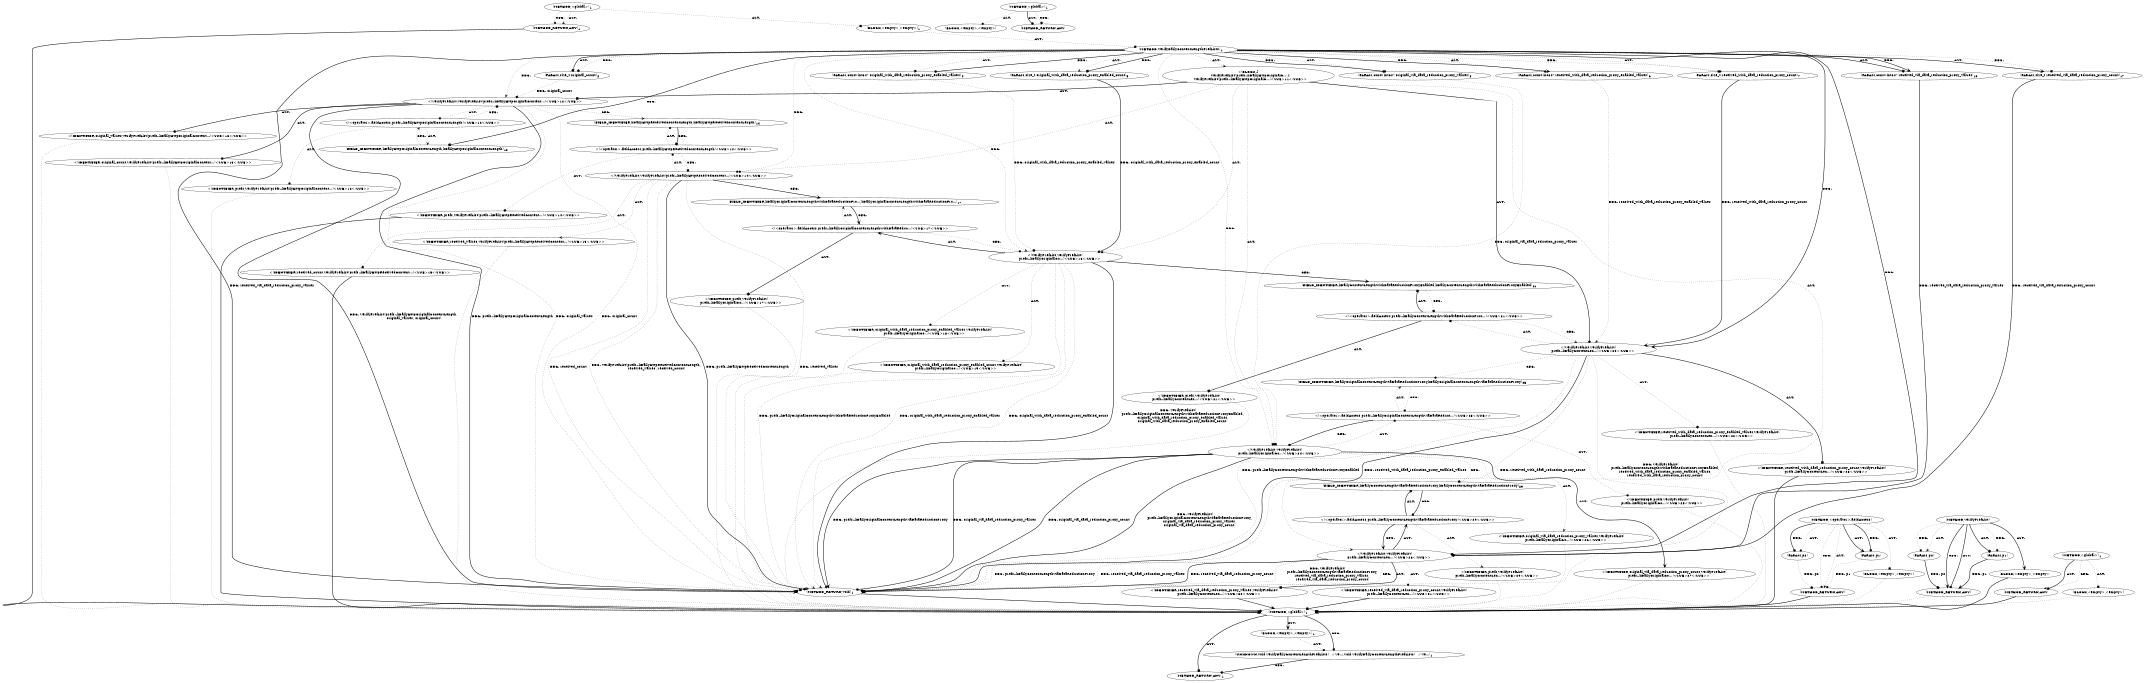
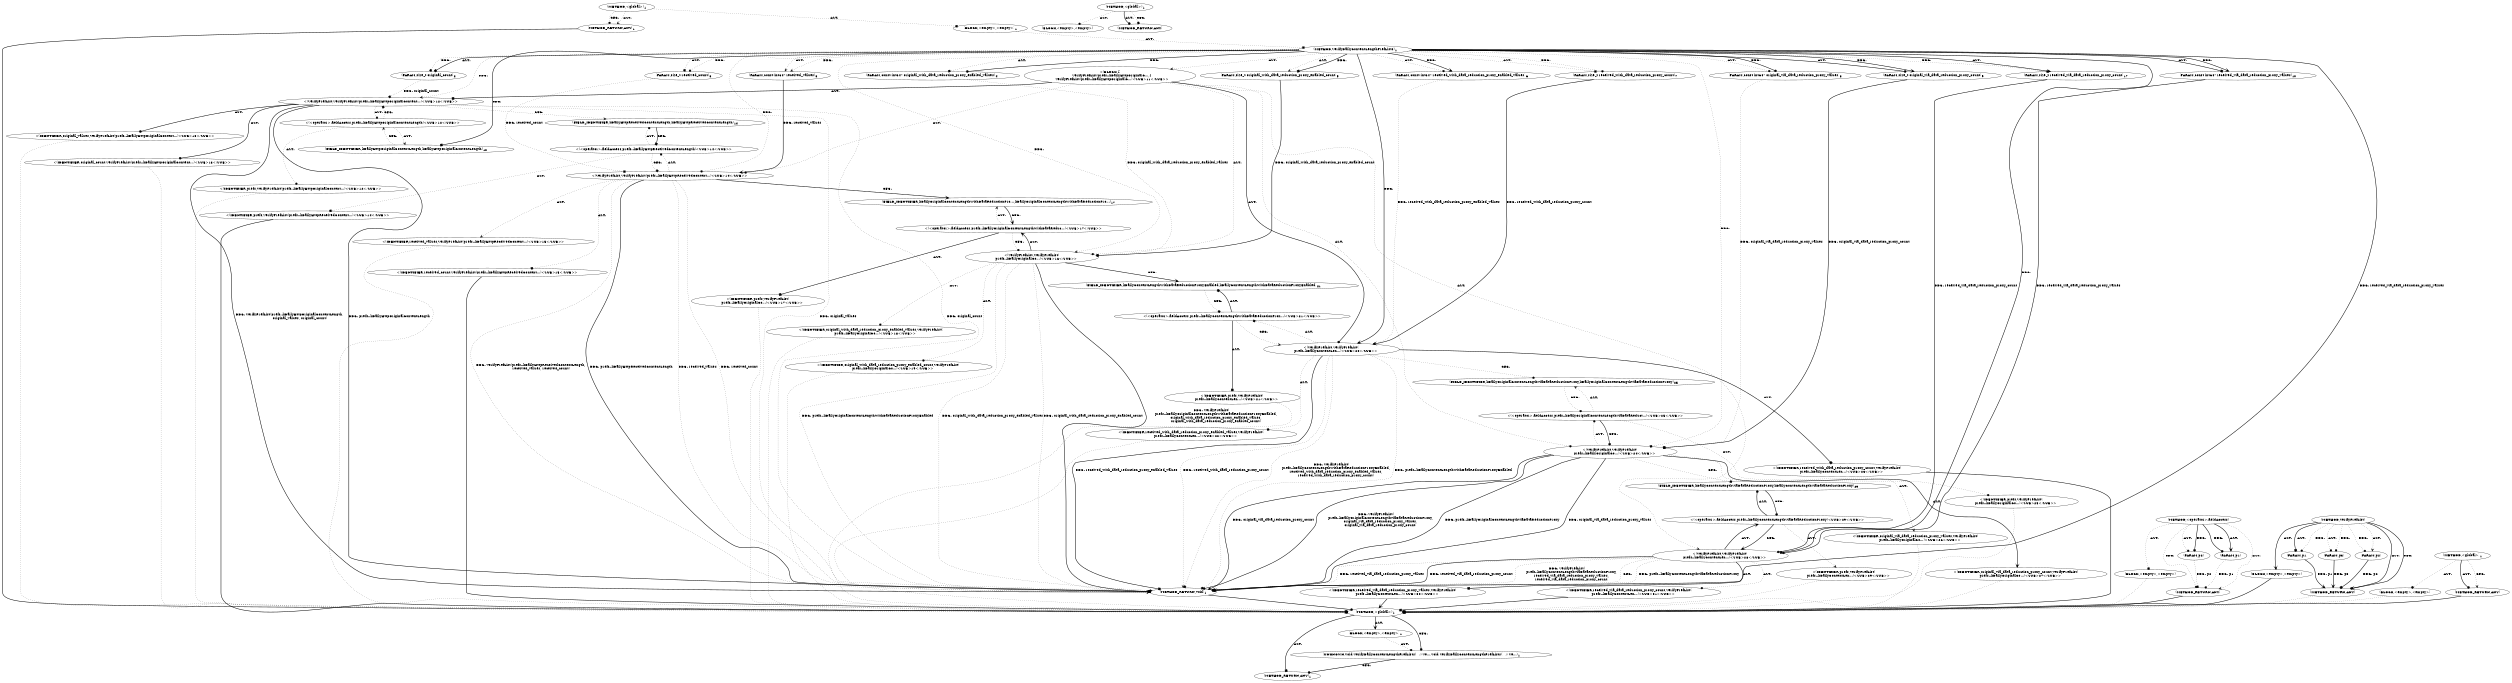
none -> (683, 76)
none -> (783, 76)
none -> (1934, 76)
none -> (2334, 556)
